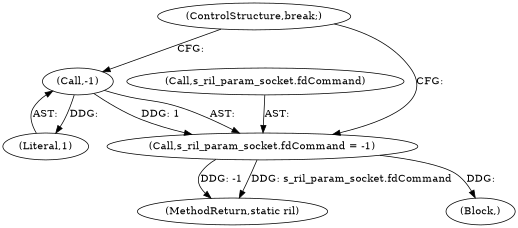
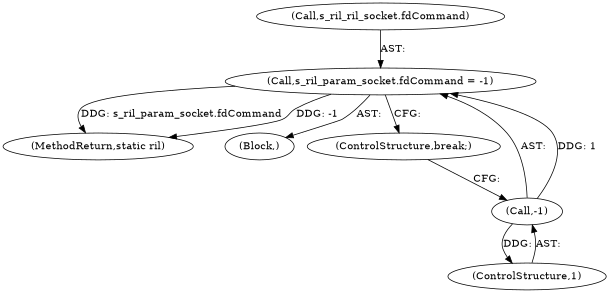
(416, 79) -> (391, 110)
(265, 81) -> (381, 16)
(46, 146) -> (527, 276)
(482, 179) -> (371, 114)
